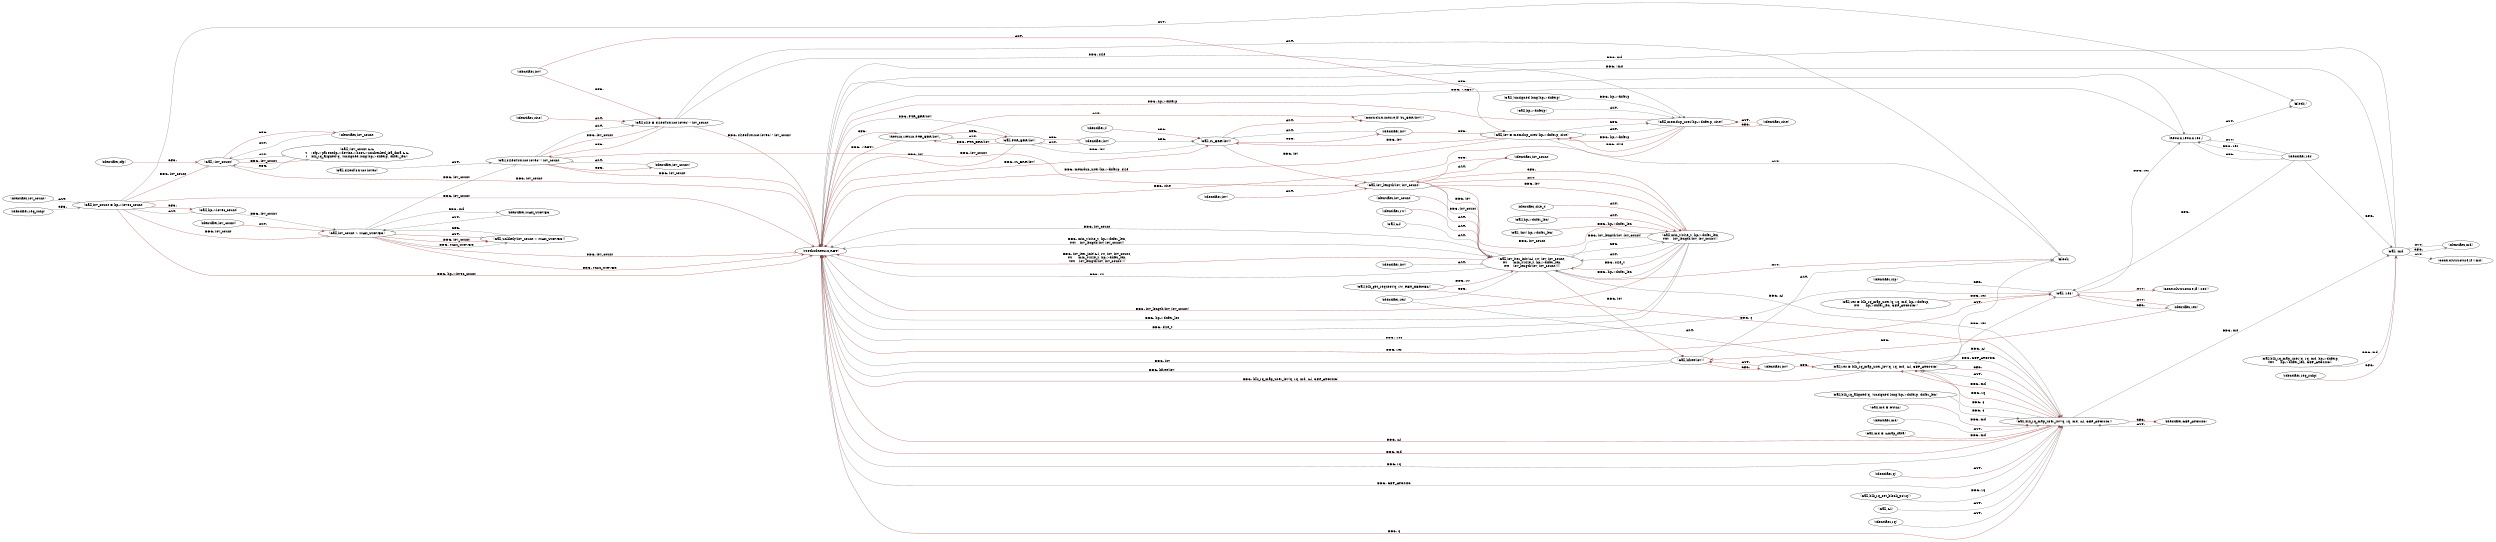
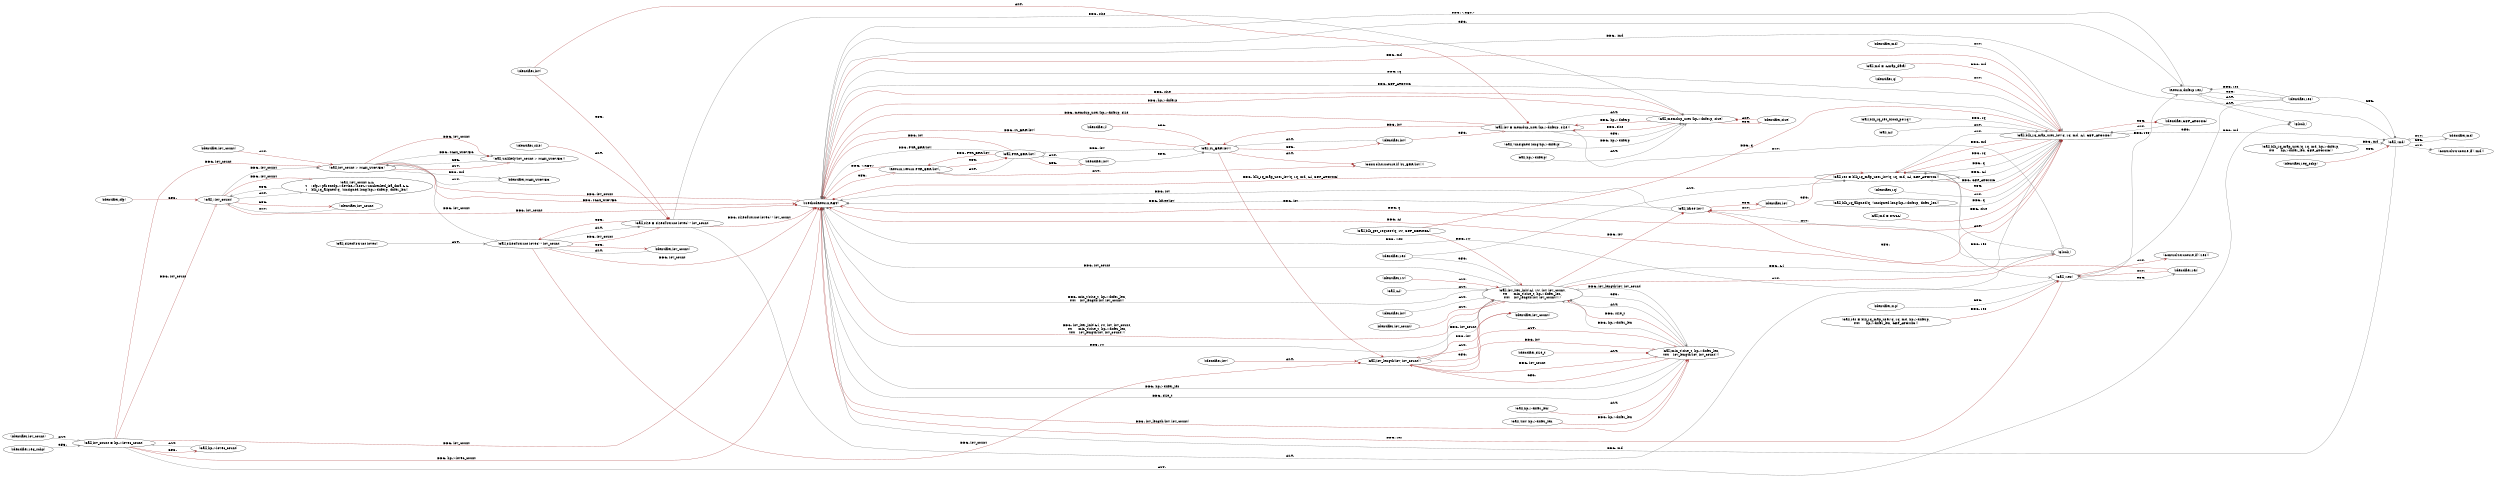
(2186, 138) -> (2186, 90)
(992, 168) -> (991, 132)
(285, 221) -> (265, 171)
(1394, 287) -> (1394, 231)
(1978, 420) -> (1979, 209)
